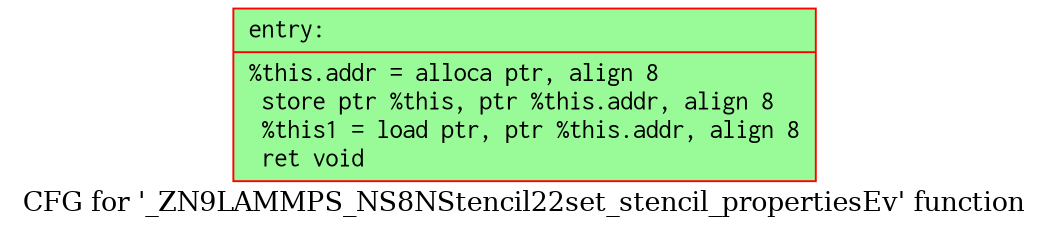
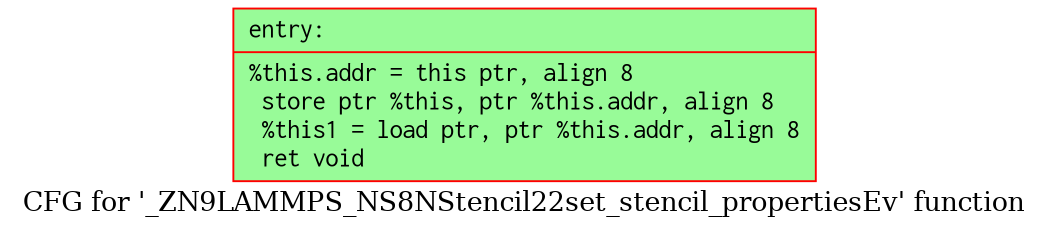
(454, 73) -> (441, 73)
